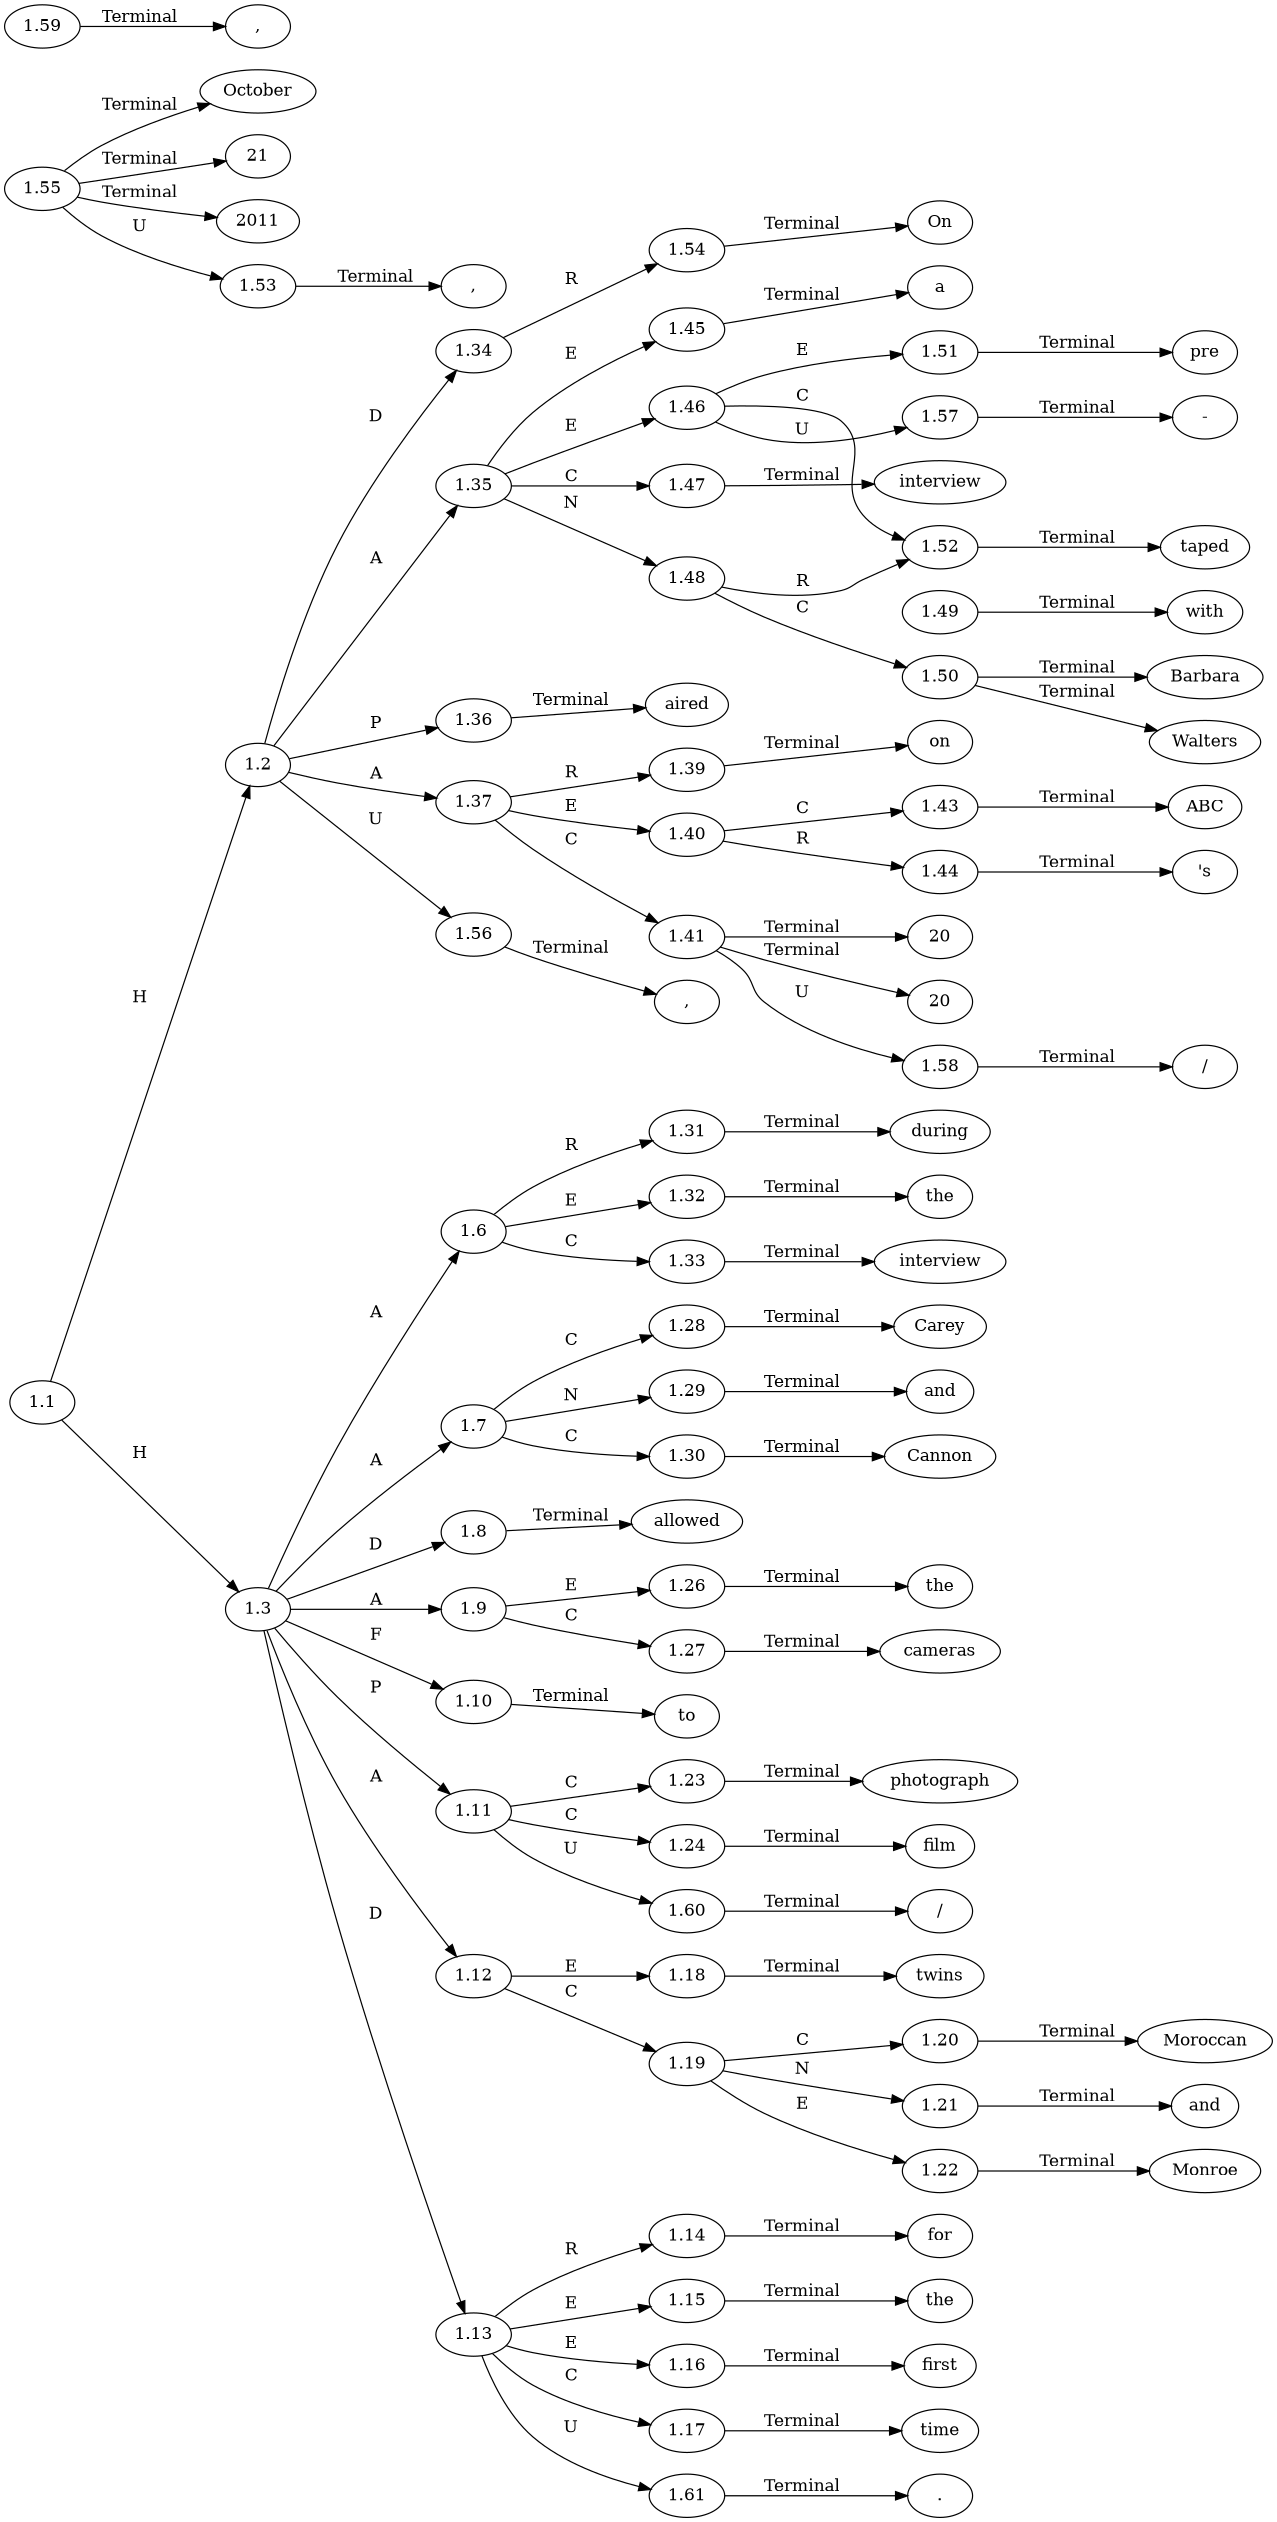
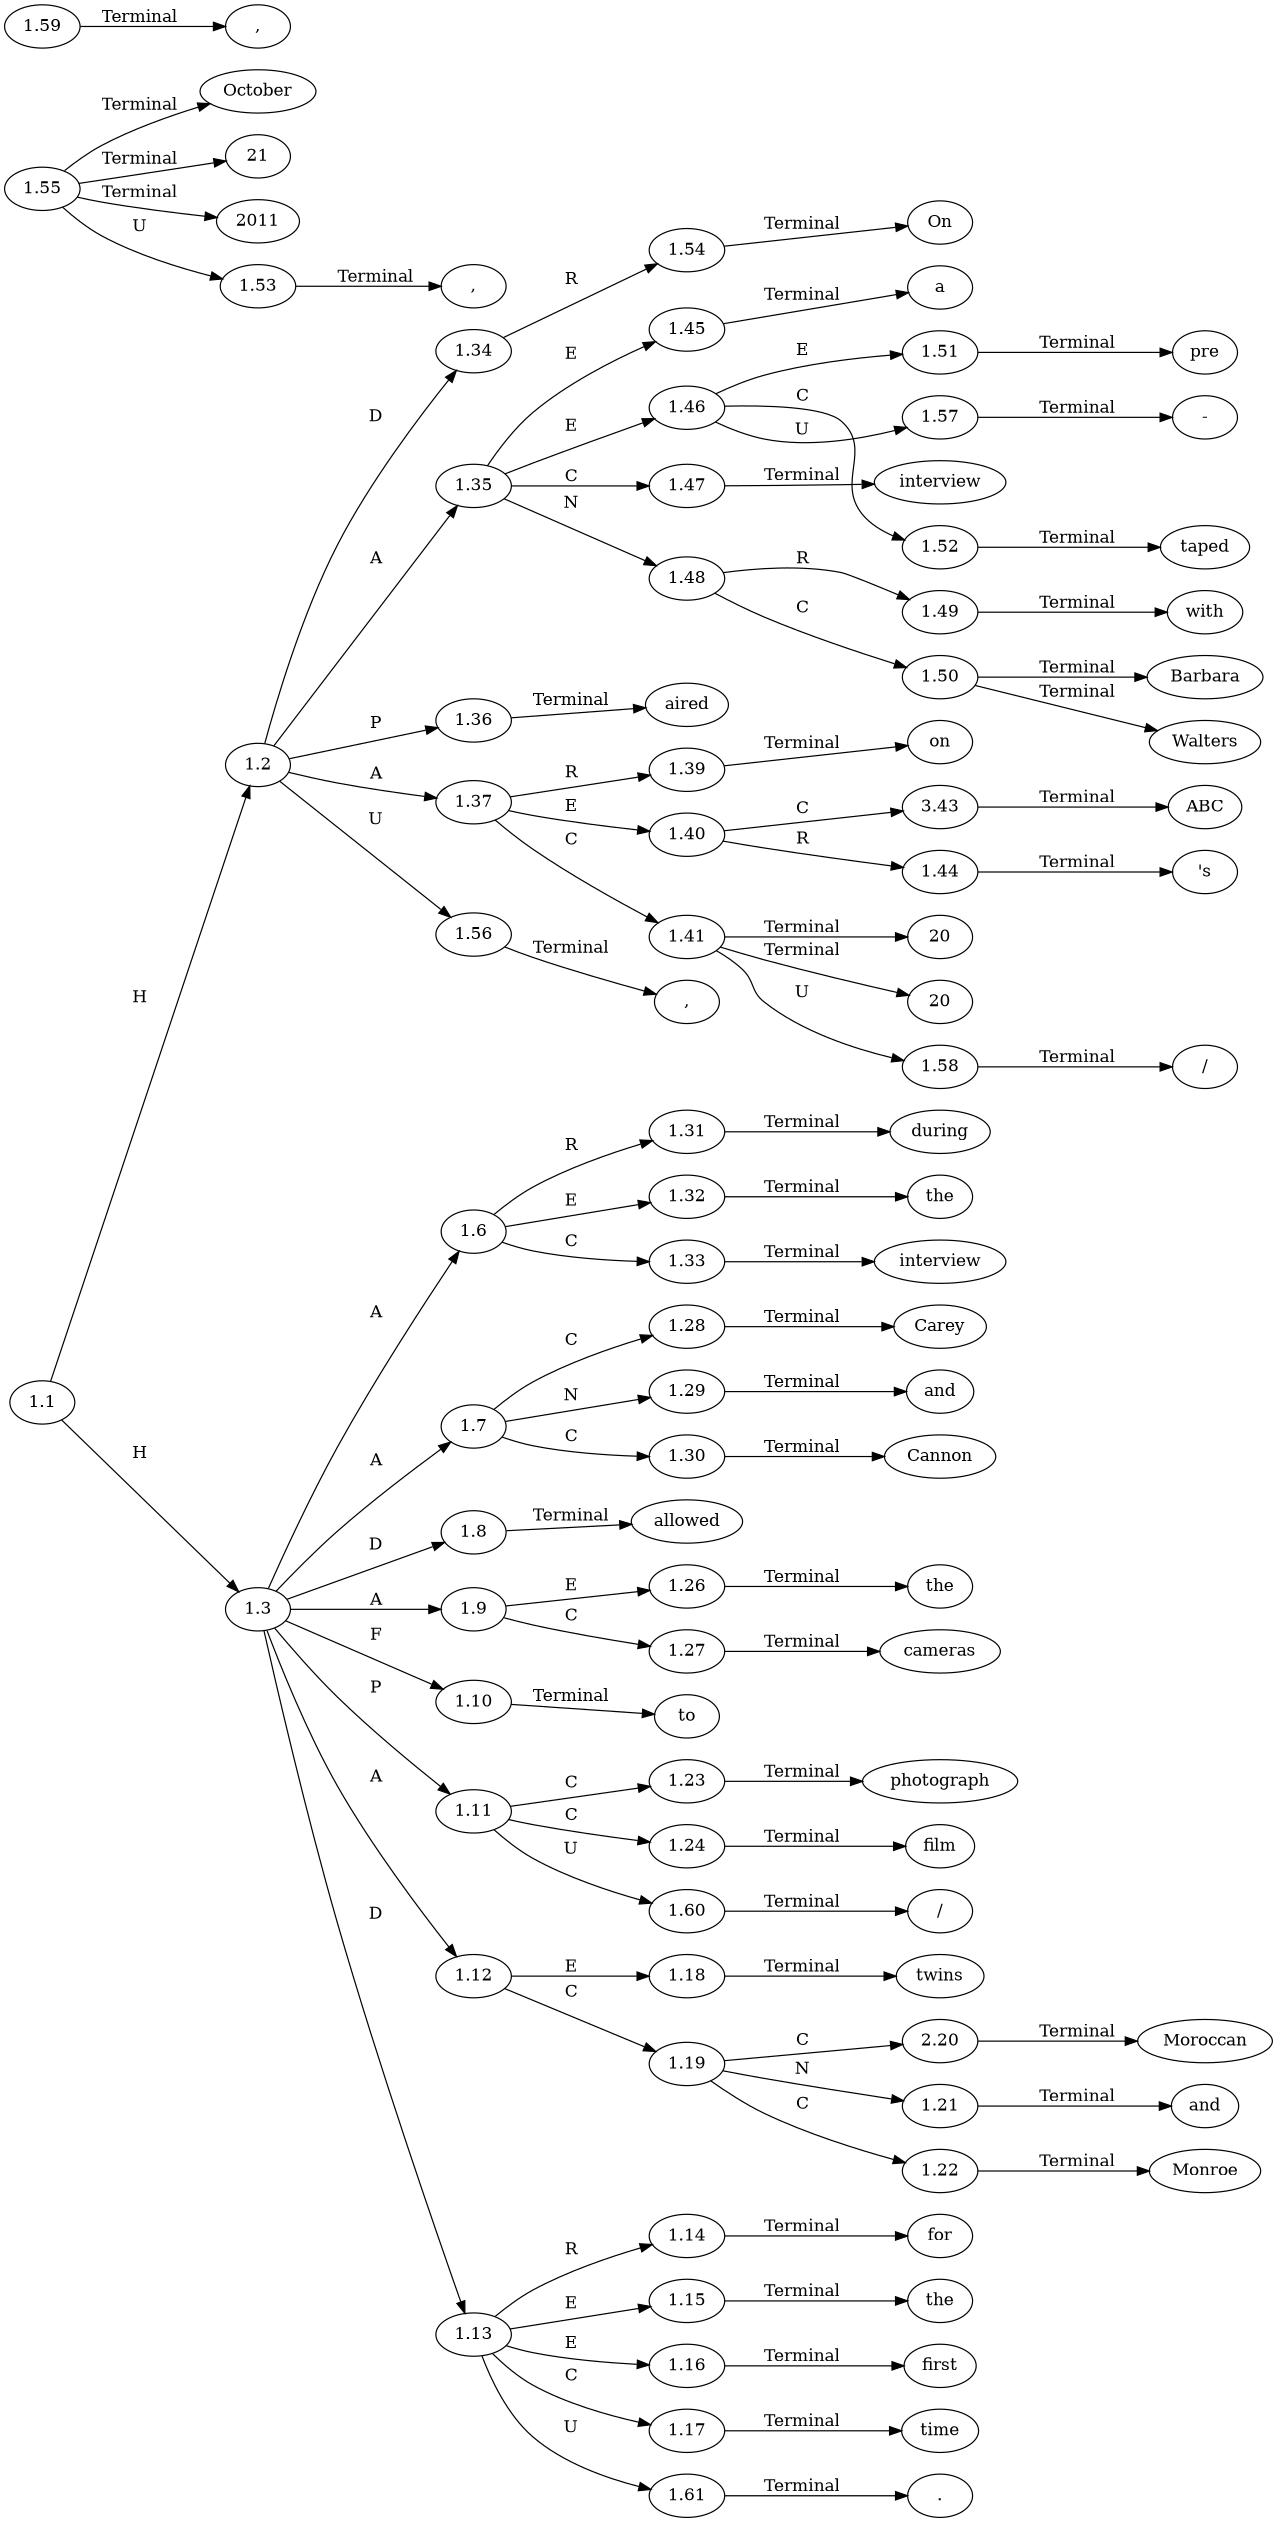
(812, 595) -> (813, 569)
(940, 807) -> (940, 807)
(940, 2041) -> (940, 2041)
(803, 2104) -> (803, 2104)
